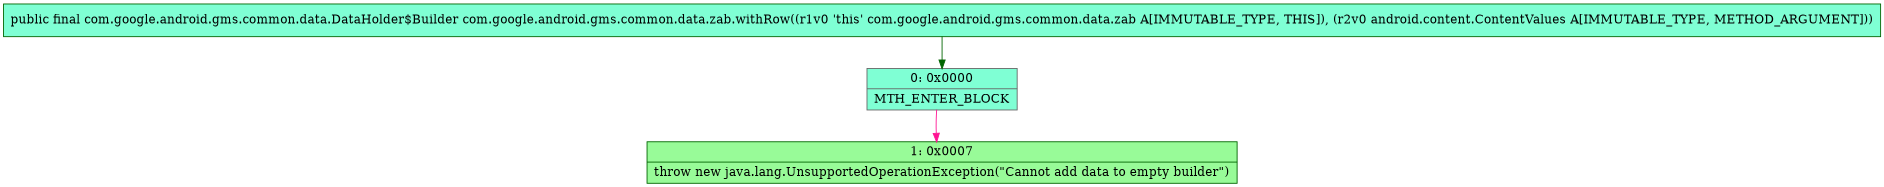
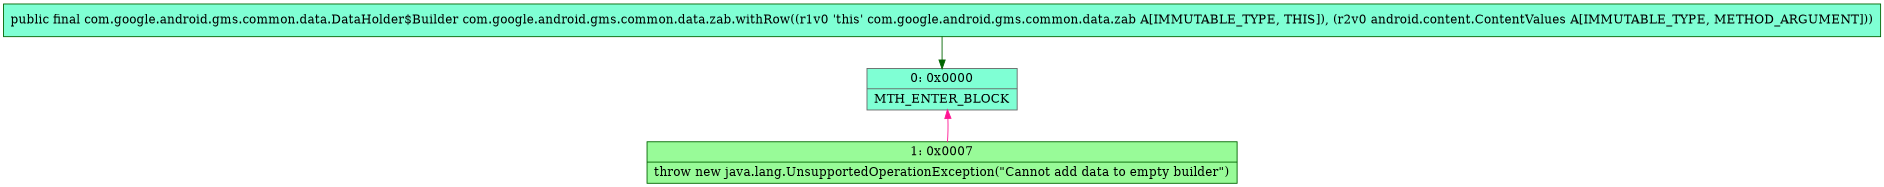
(936, 121) -> (948, 130)
